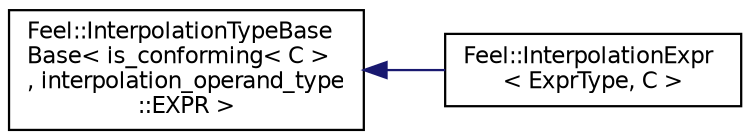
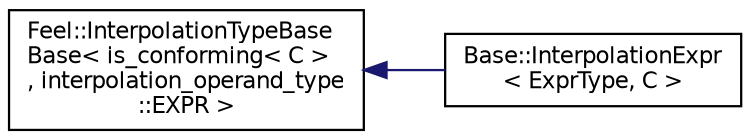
(593, 70) -> (593, 70)
